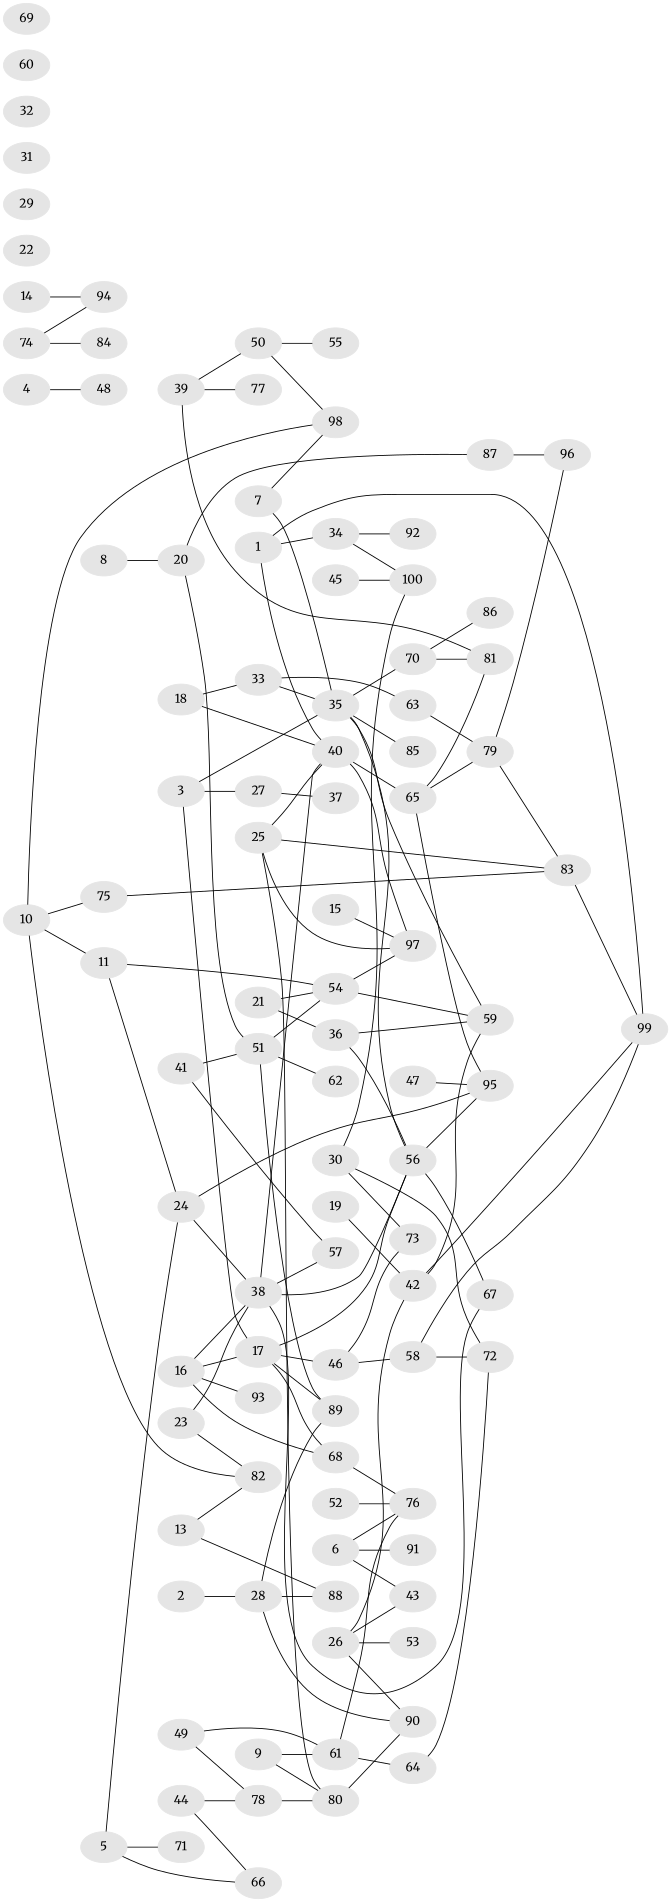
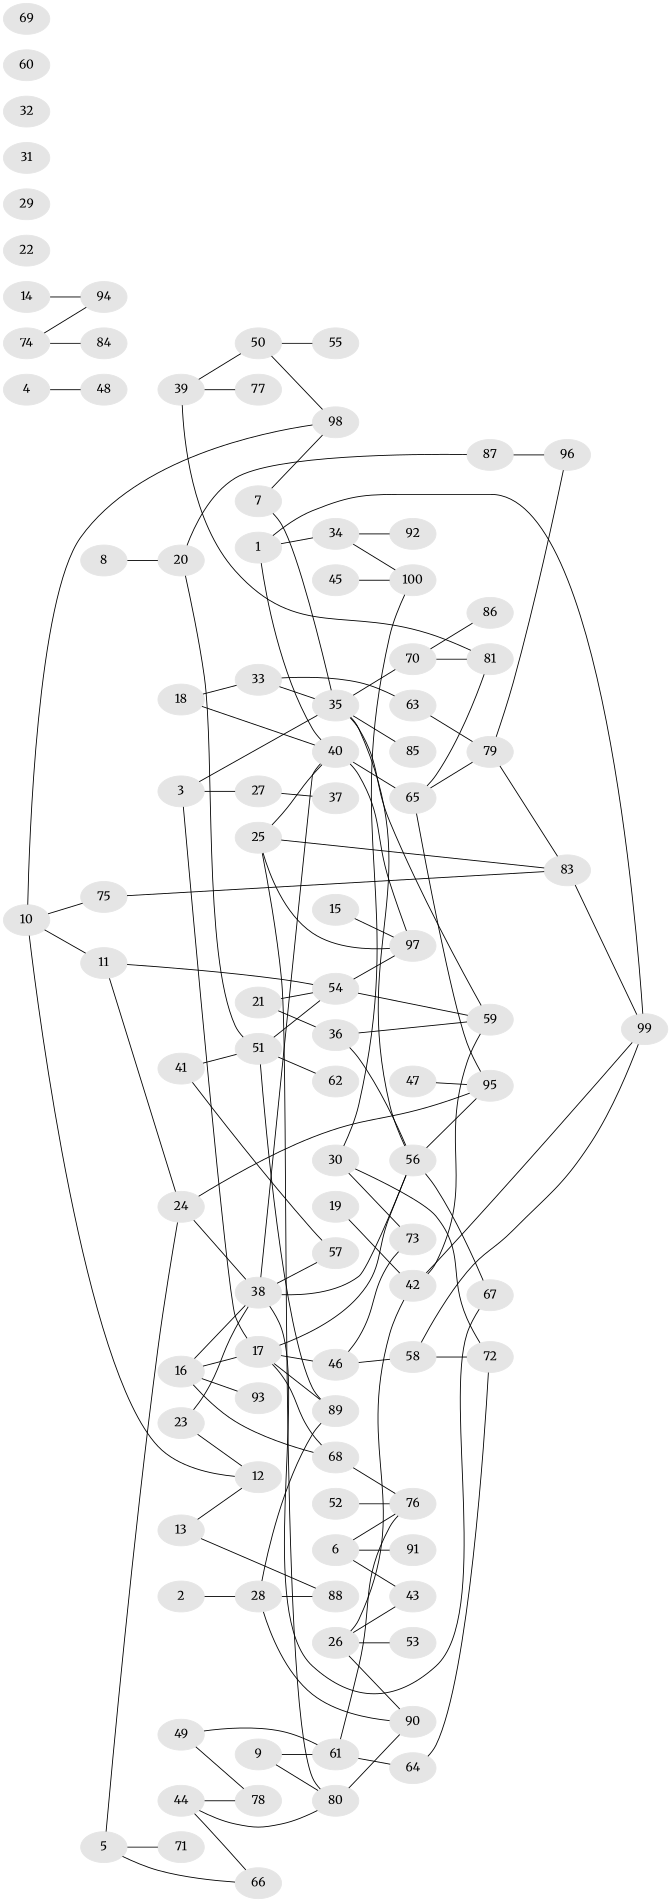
(258, 1477) -> (258, 1477)
(297, 1801) -> (258, 1827)
